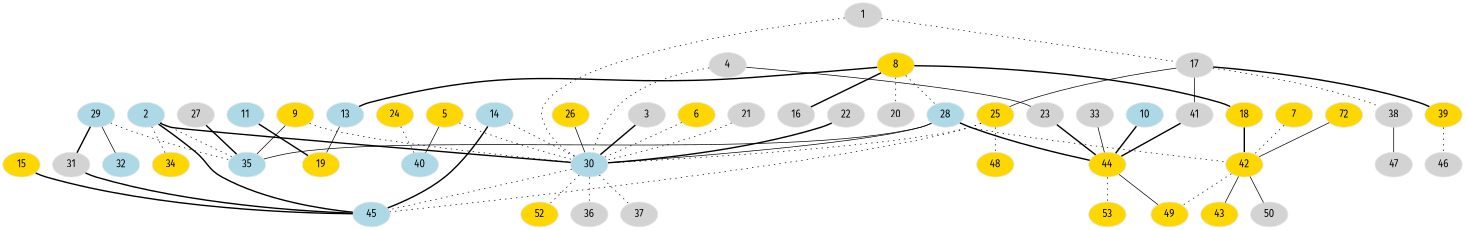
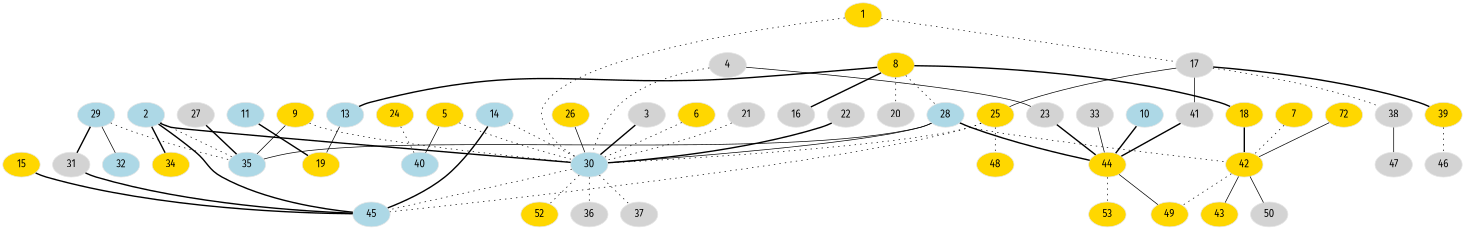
(863, 15) -> (863, 15)
(156, 135) -> (156, 135)
